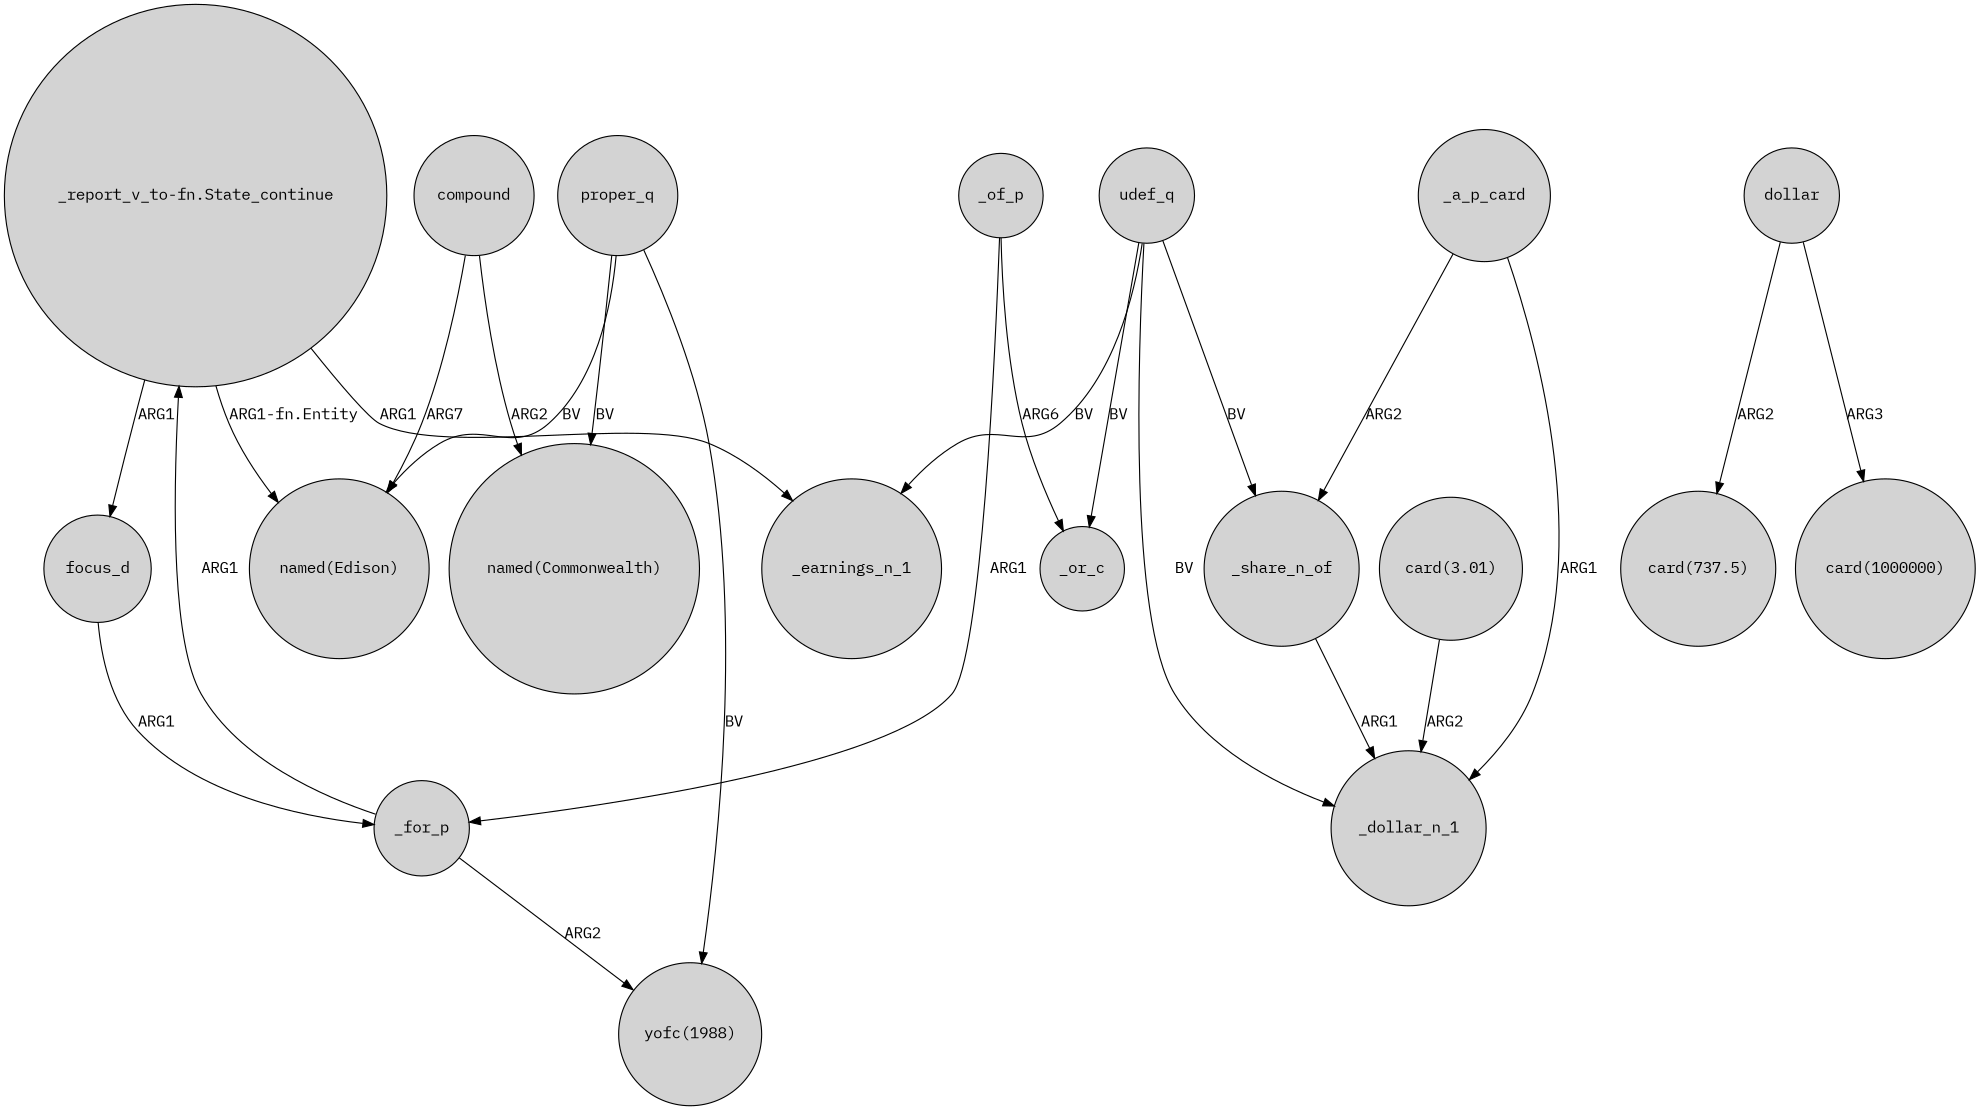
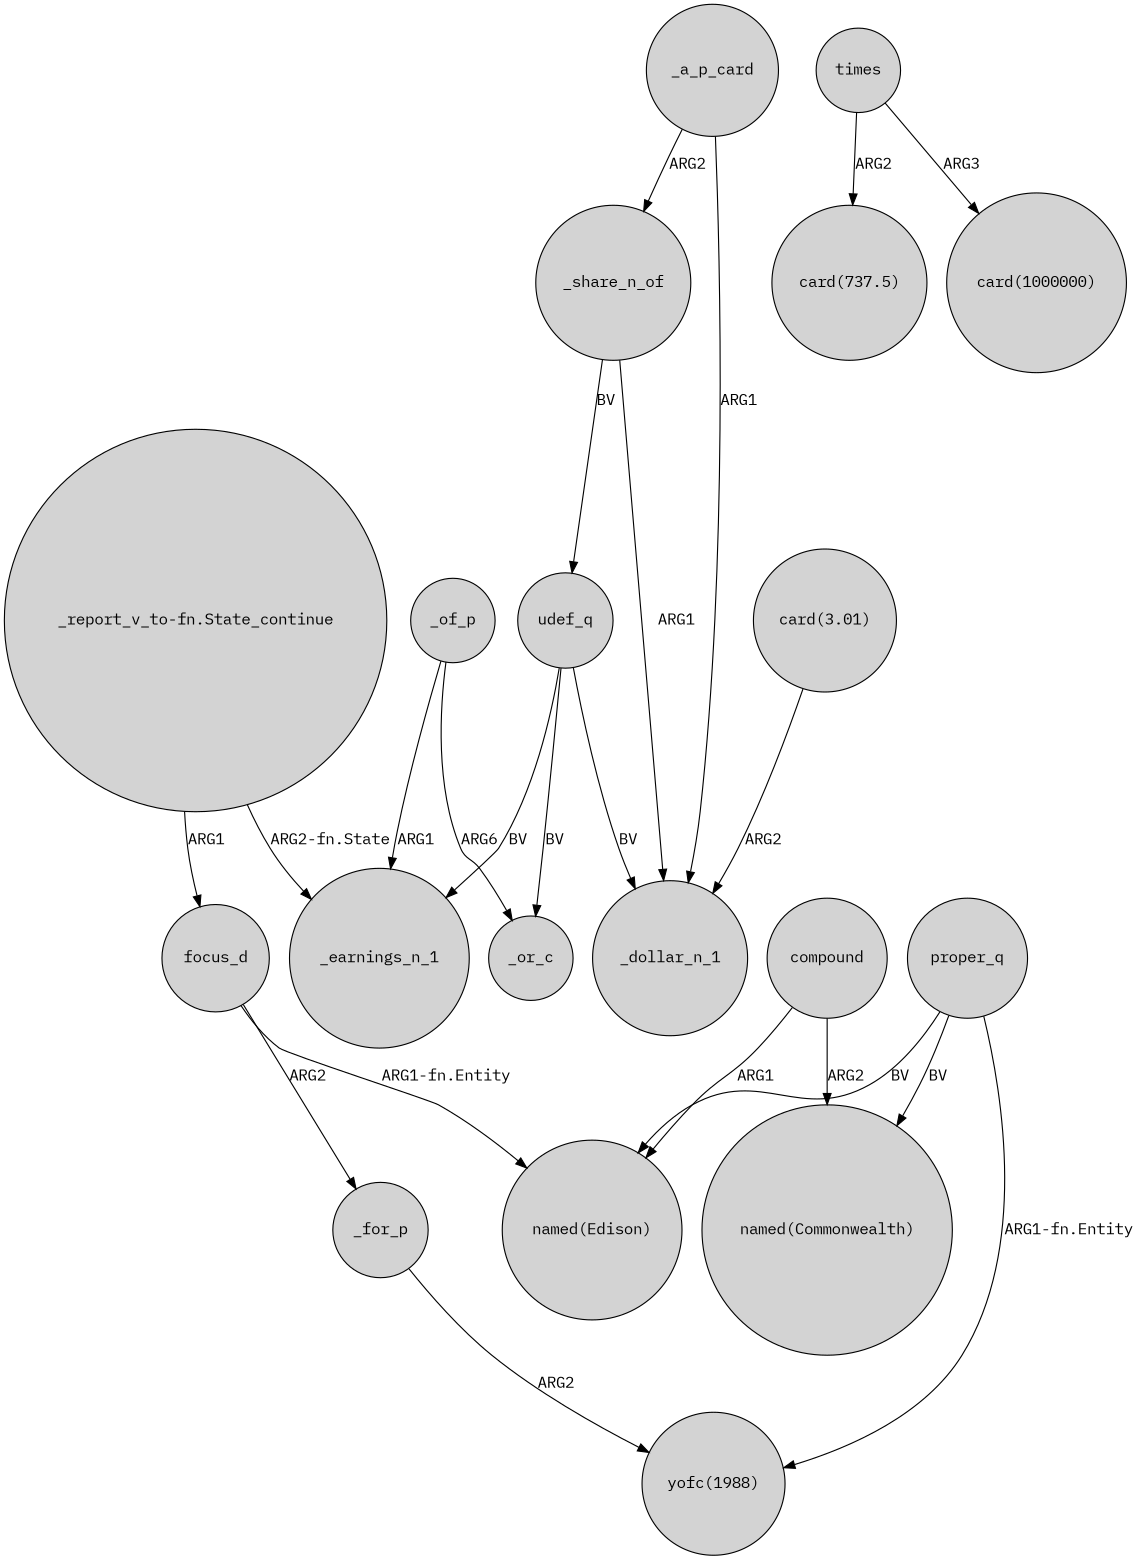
(1792, 196) -> (858, 70)
(1207, 363) -> (588, 461)
(398, 415) -> (330, 840)
(445, 415) -> (756, 1076)
(238, 443) -> (378, 1083)
(188, 655) -> none
(939, 704) -> (414, 759)
(157, 722) -> (308, 1076)
(734, 722) -> (1069, 1230)
